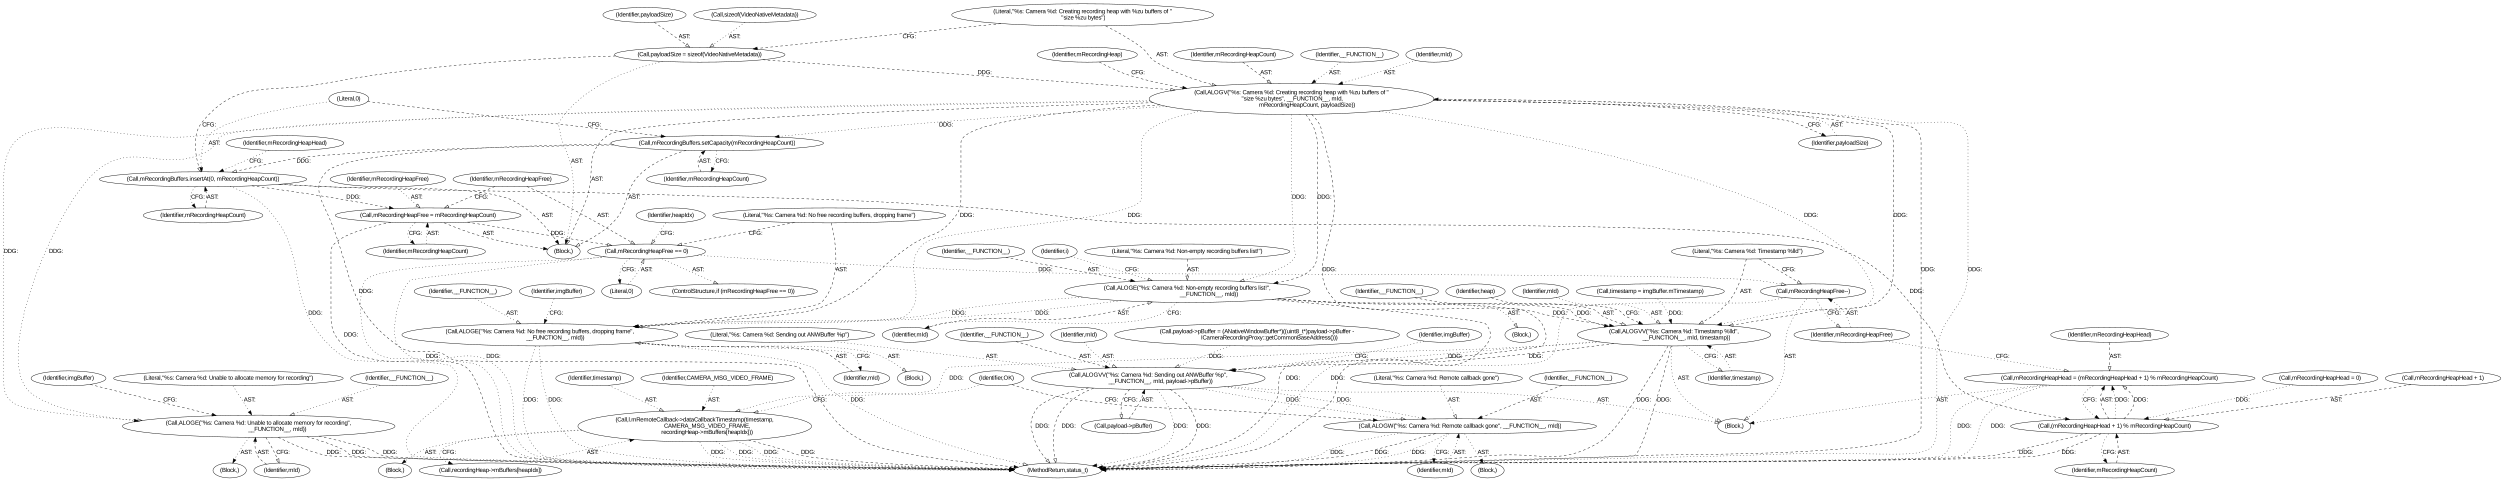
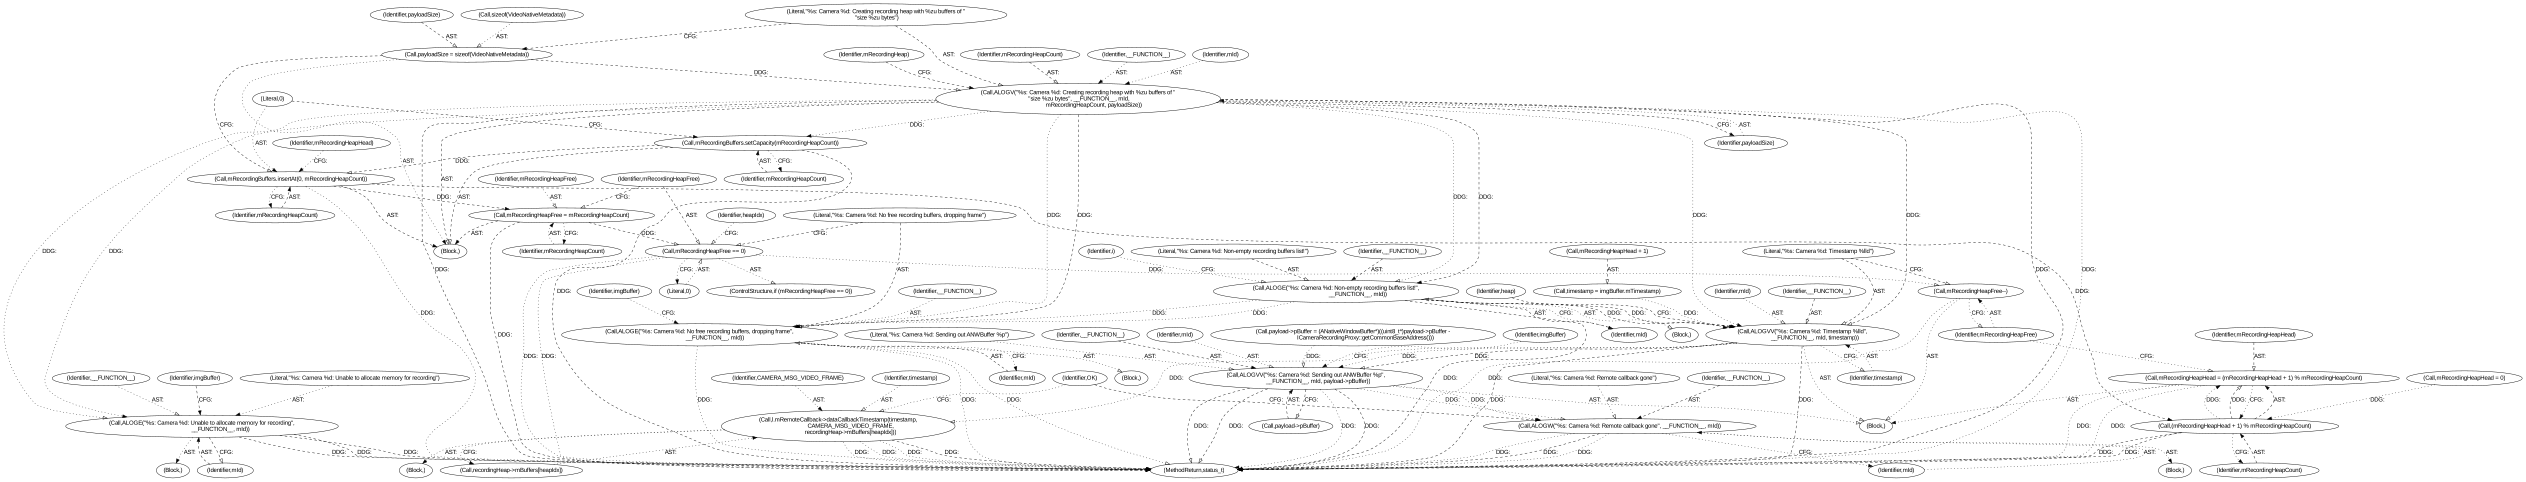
(2290, 403) -> (1607, 269)
